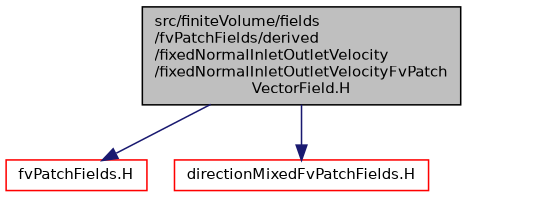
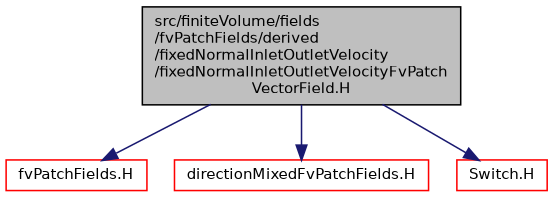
none -> (502, 175)
